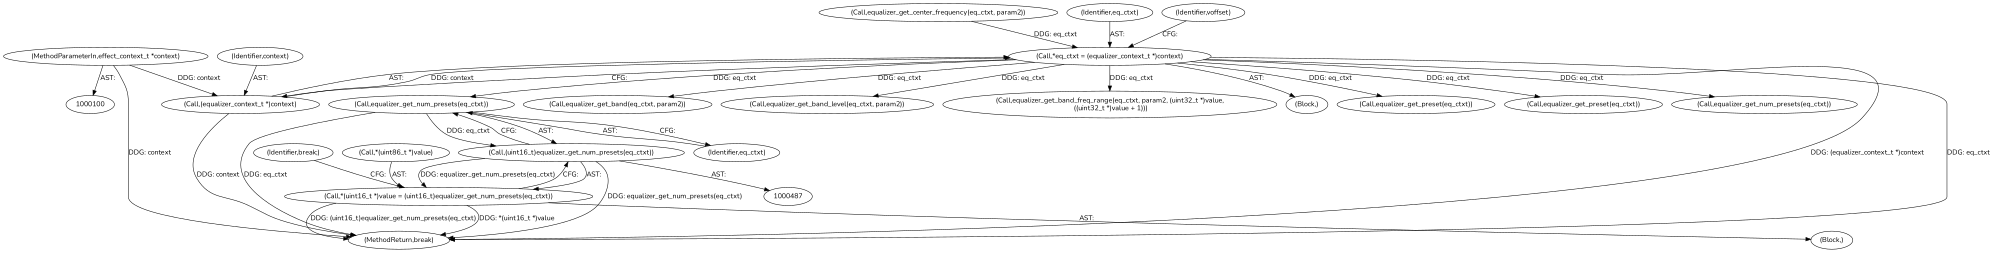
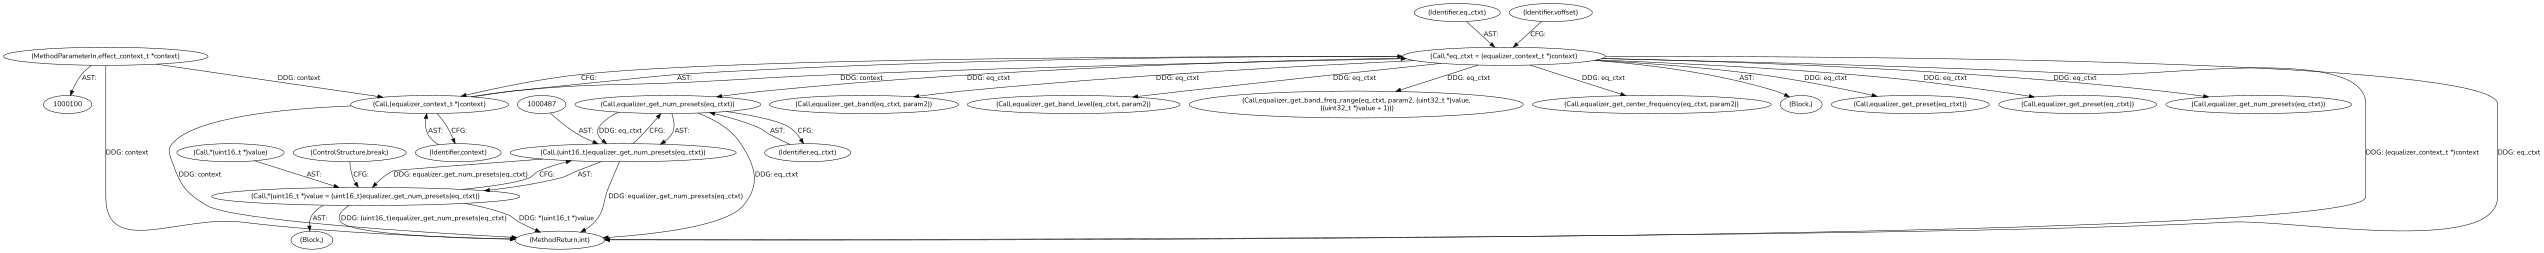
(1022, 34) -> (1575, 80)
none -> (446, 126)
(293, 153) -> (350, 153)
(396, 153) -> (230, 153)
(692, 174) -> (570, 129)
(399, 240) -> (560, 240)
